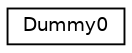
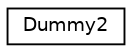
(66, 26) -> (66, 26)
